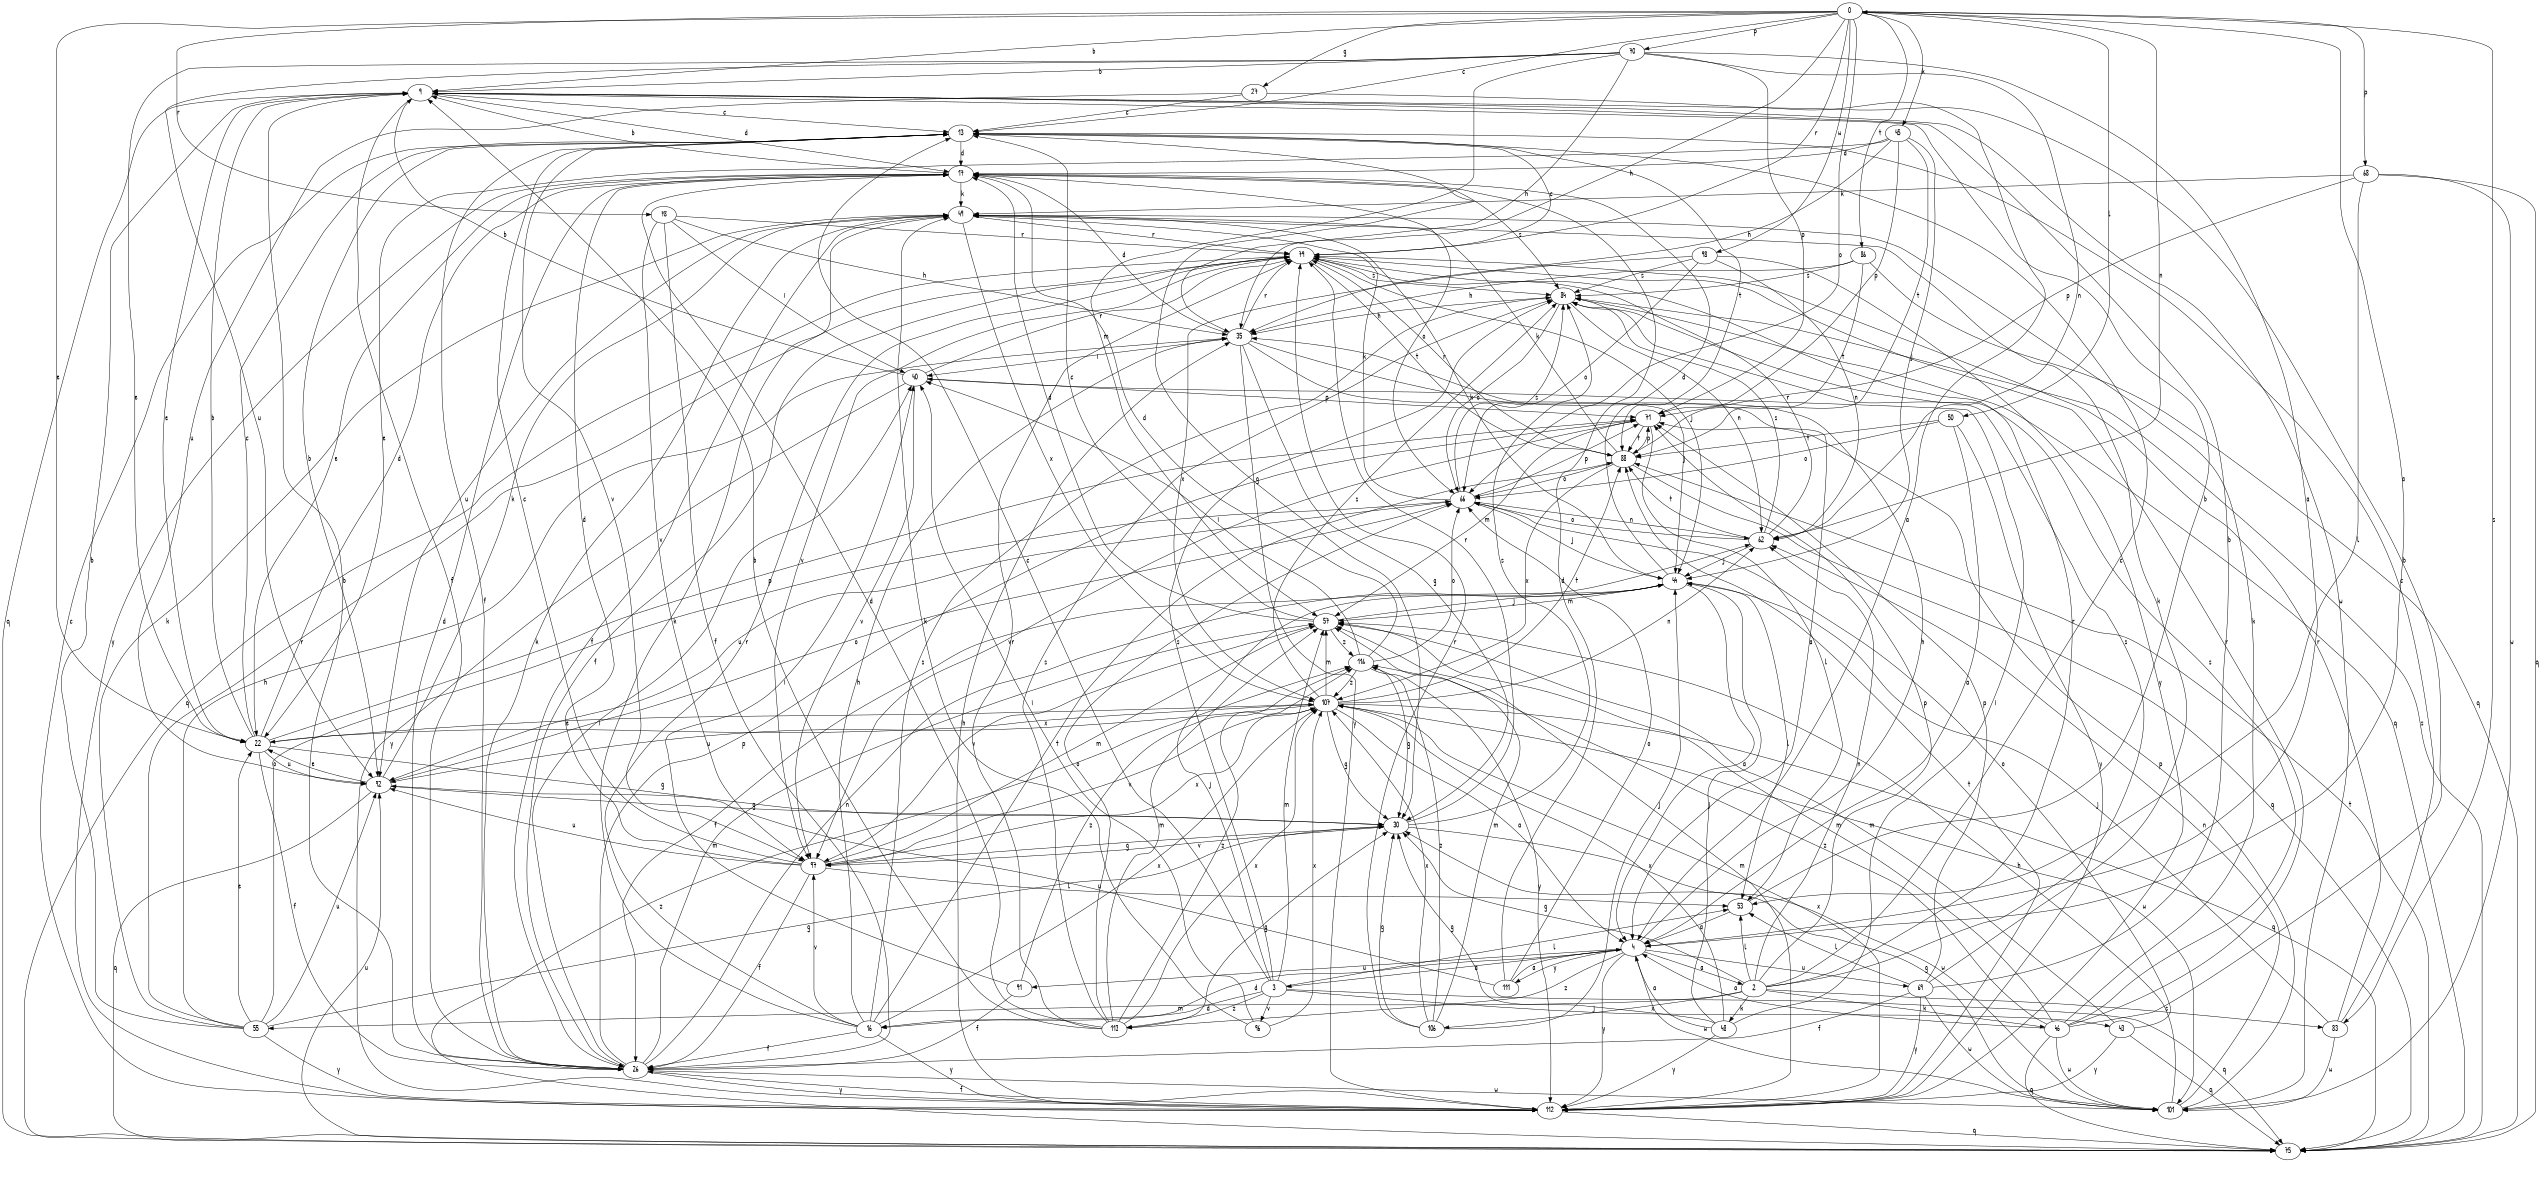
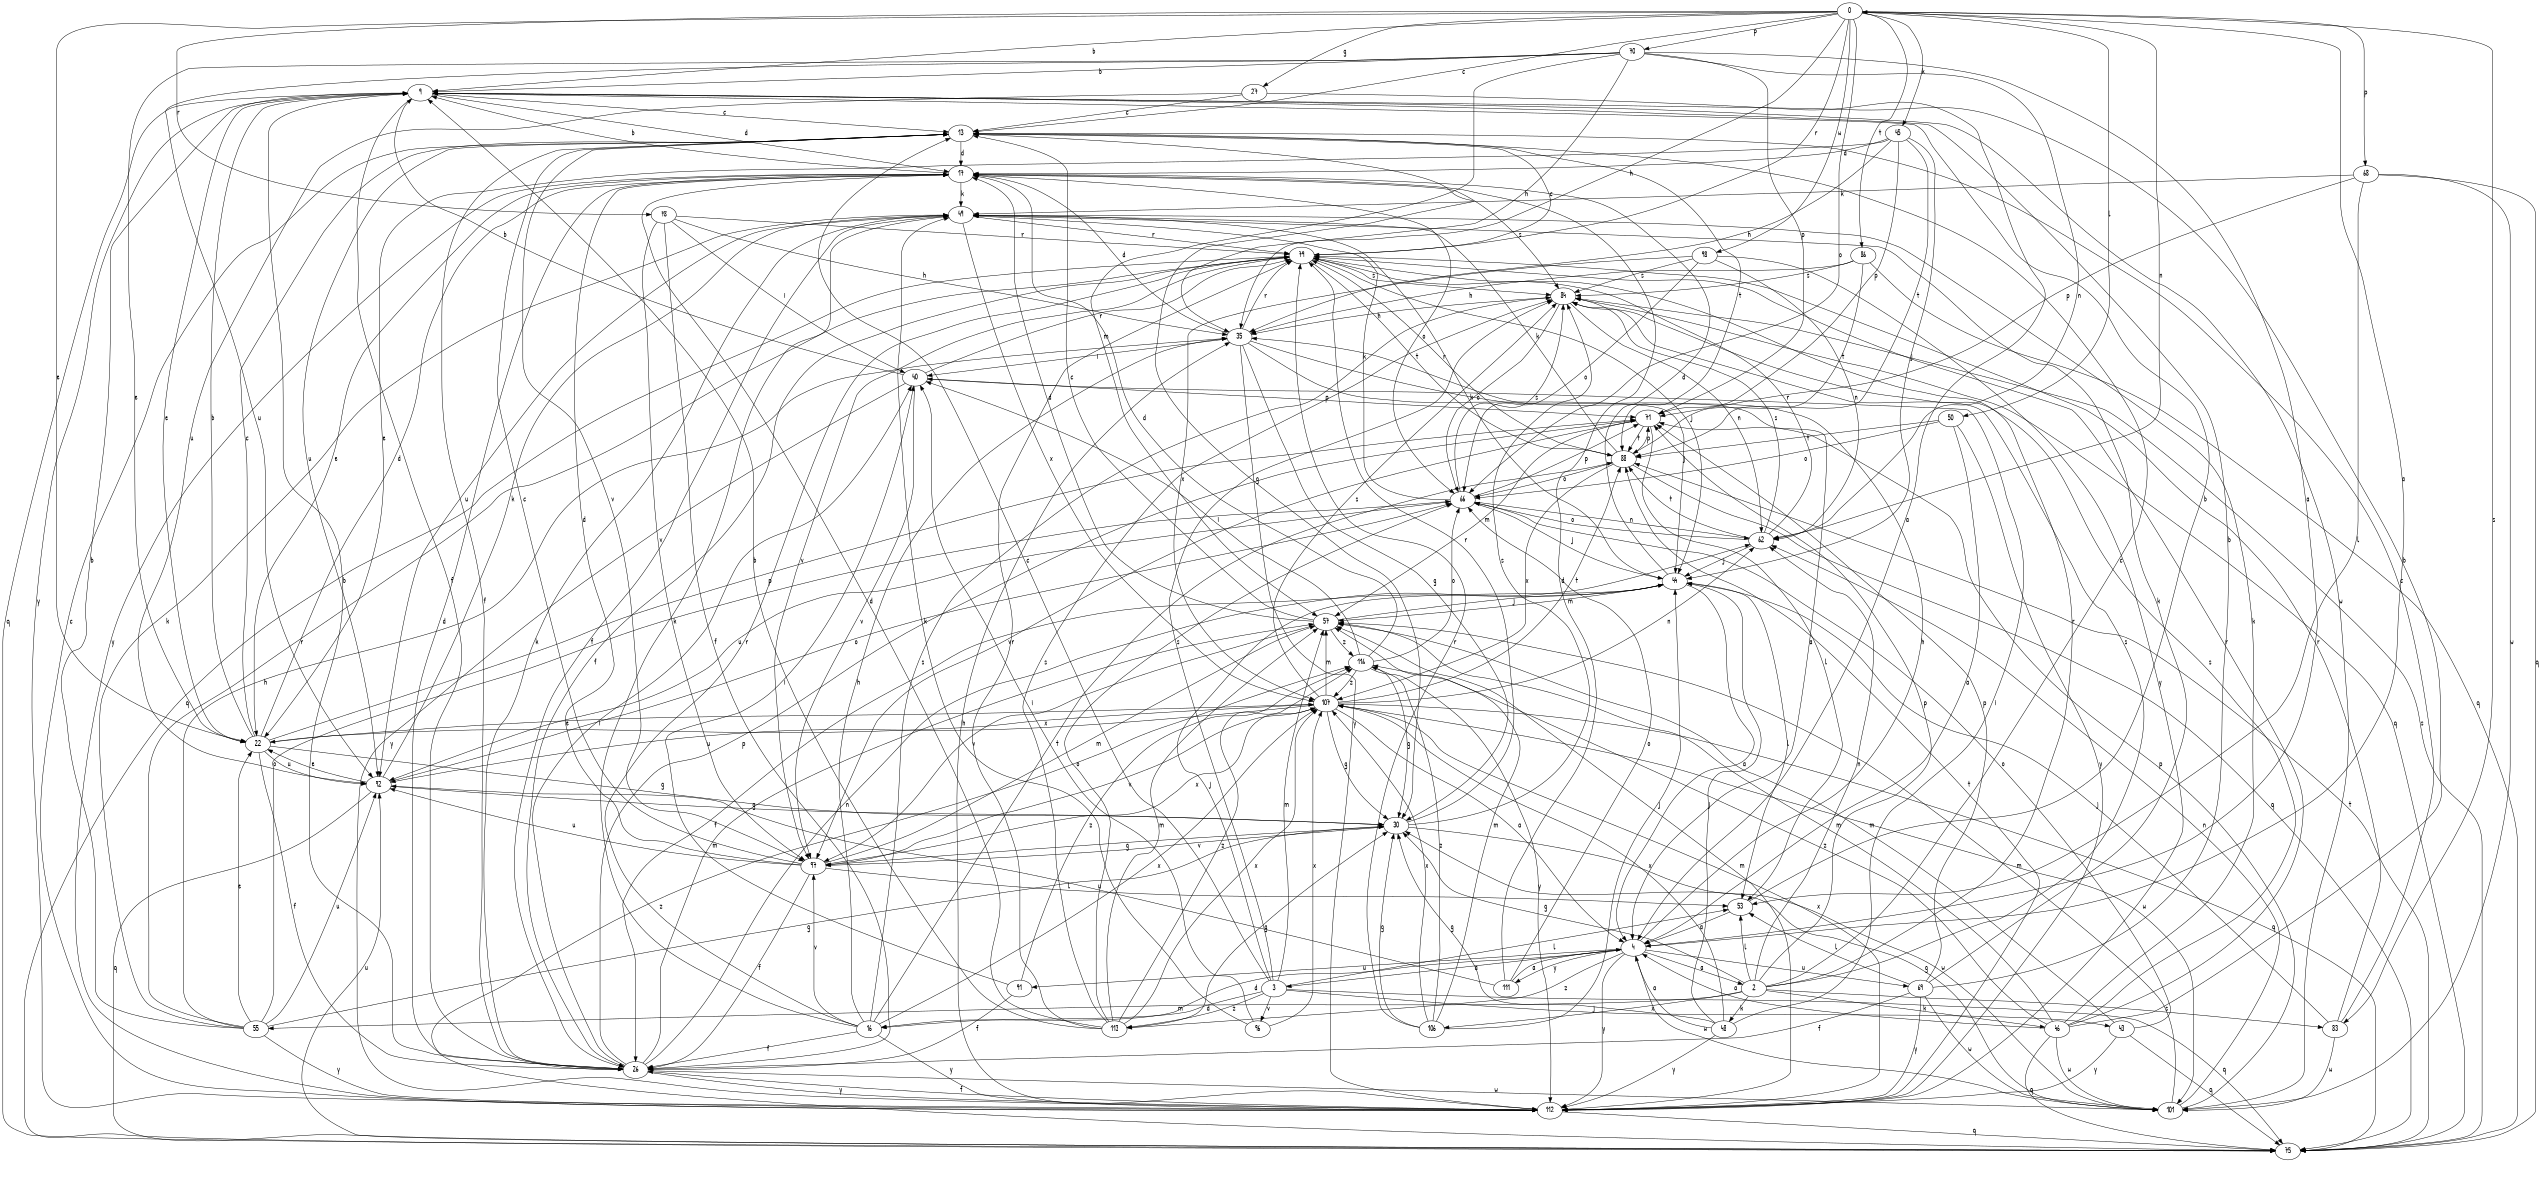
(310, 459) -> (310, 459)
(2019, 866) -> (2019, 866)
none -> (173, 1094)
